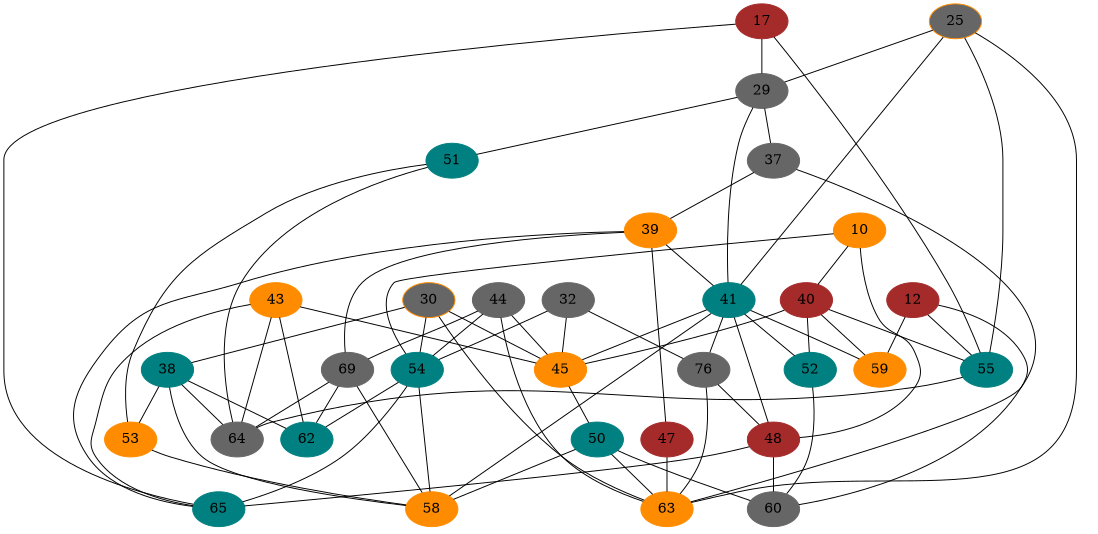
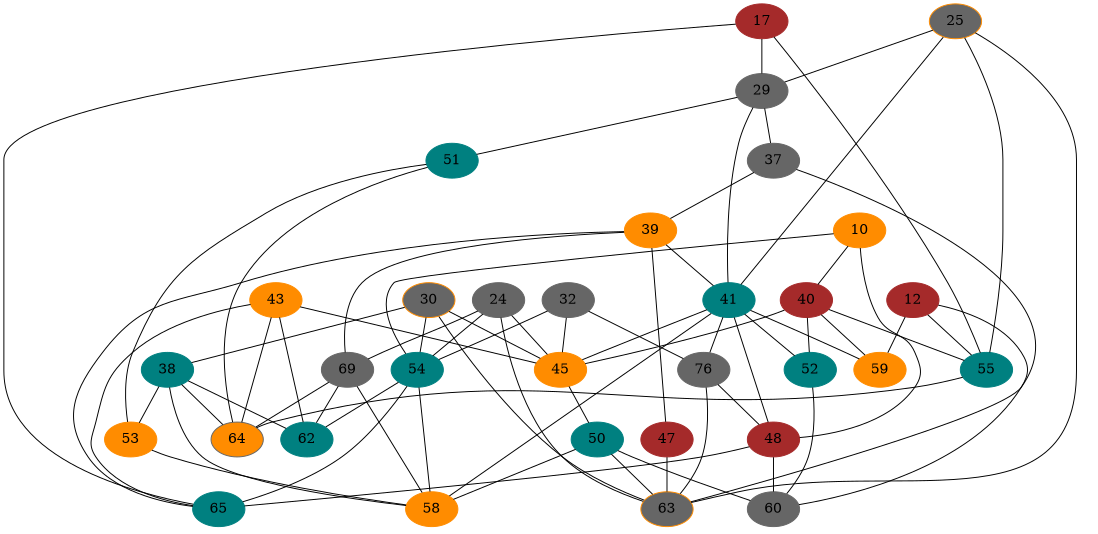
(499, 300) -> (499, 300)
(237, 439) -> (237, 439)
(667, 509) -> (667, 509)
